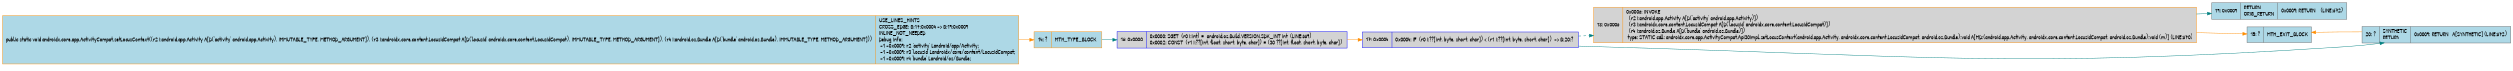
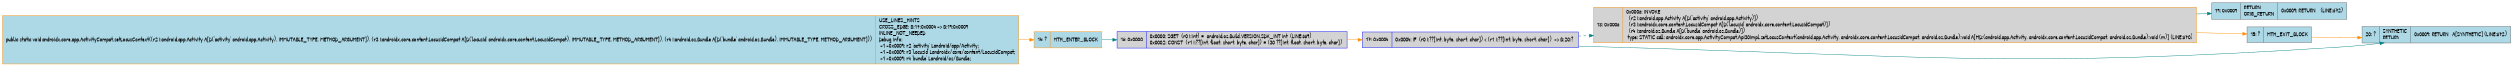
(2339, 32) -> (2334, 37)
(1076, 40) -> (1076, 40)
